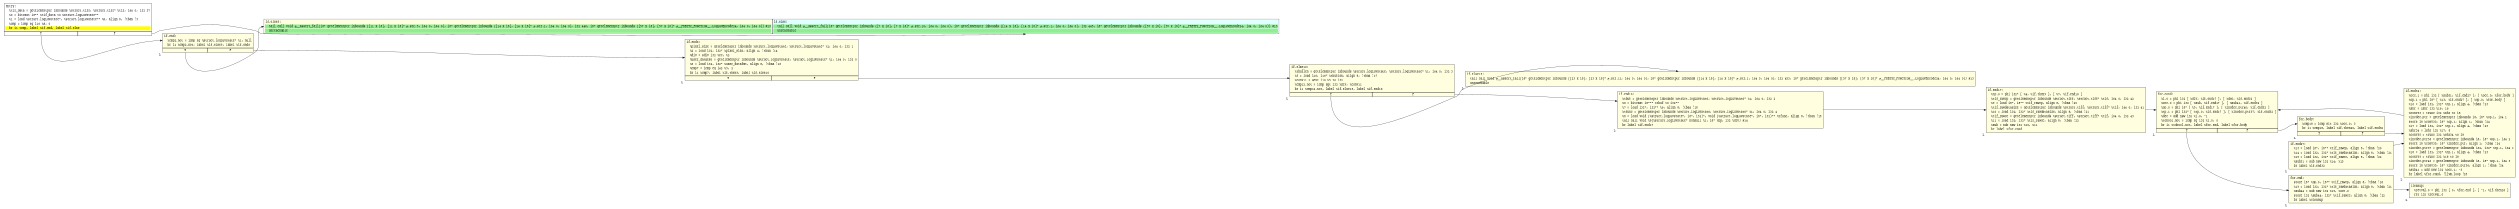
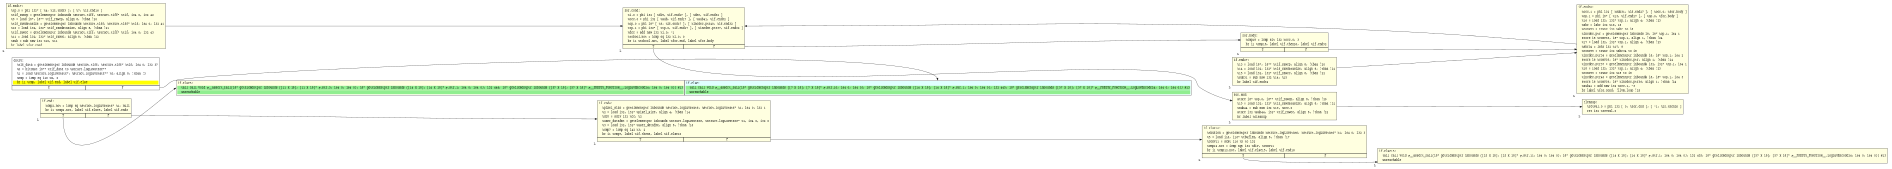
(93, 55) -> none
(1720, 110) -> none
